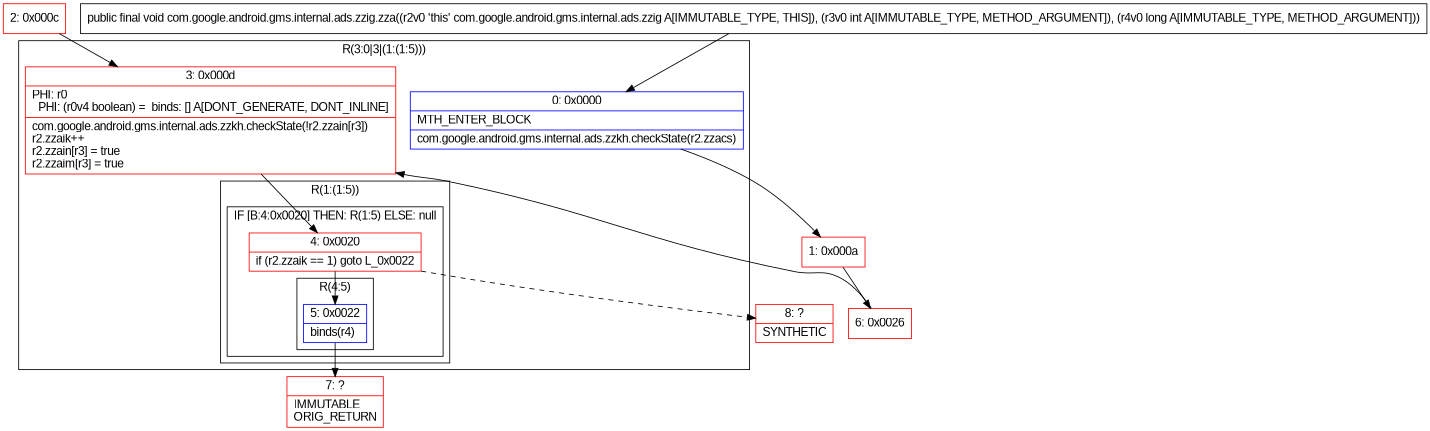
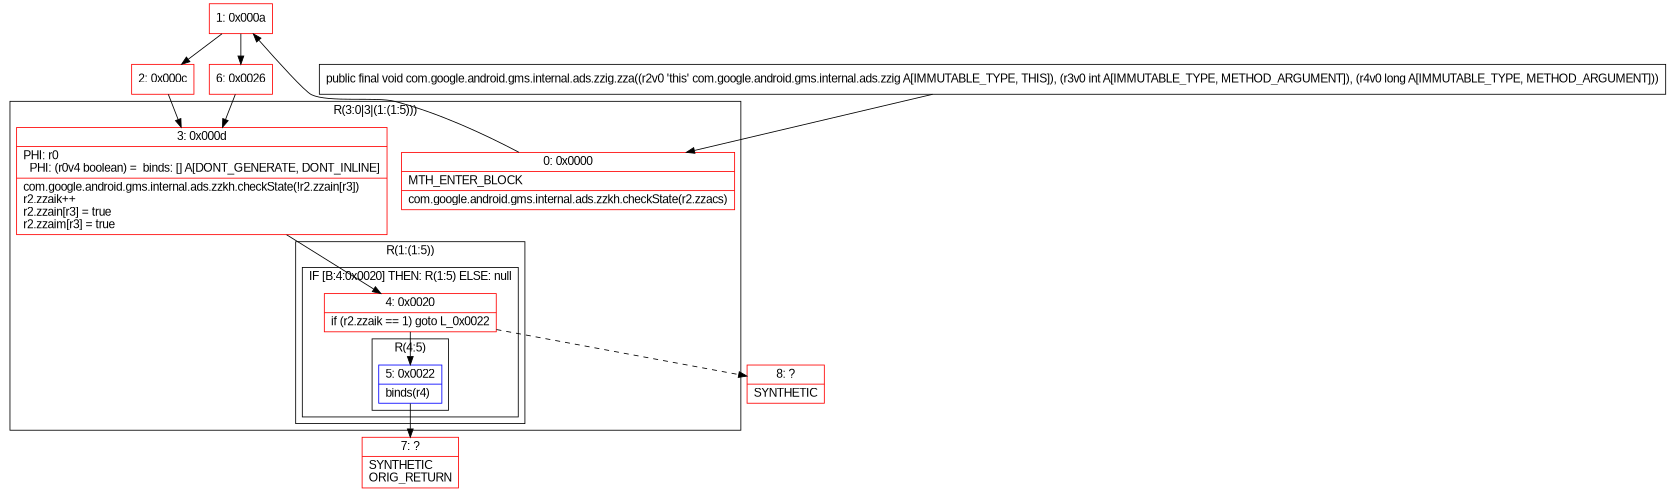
none -> (205, 46)
(577, 120) -> (568, 181)
(327, 405) -> (401, 466)
